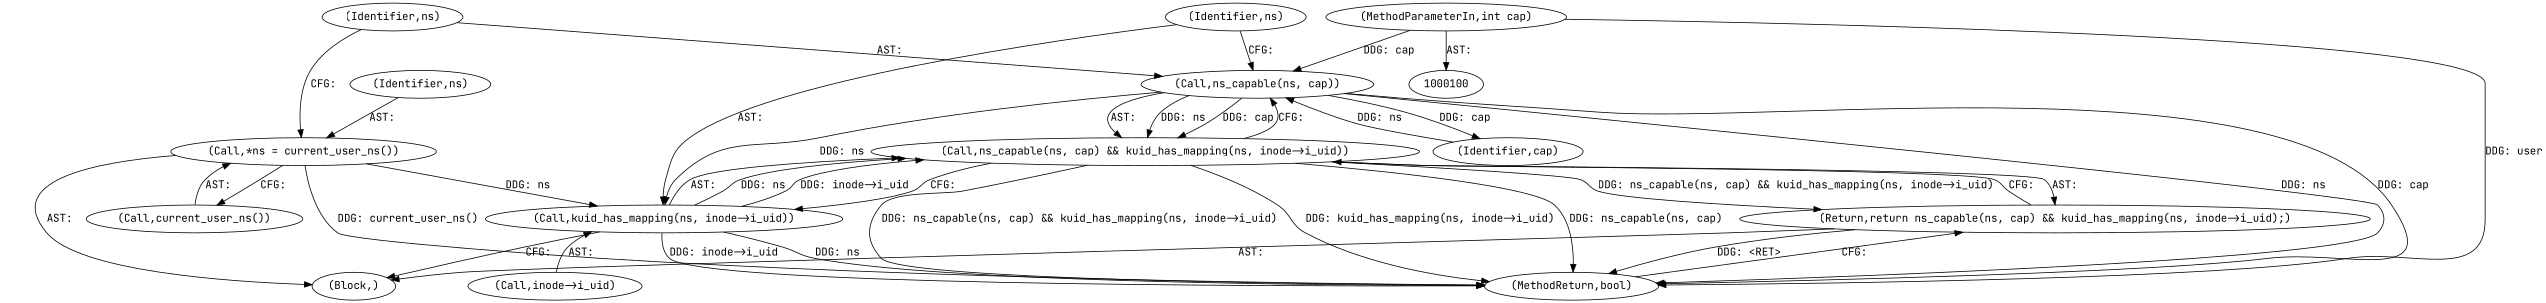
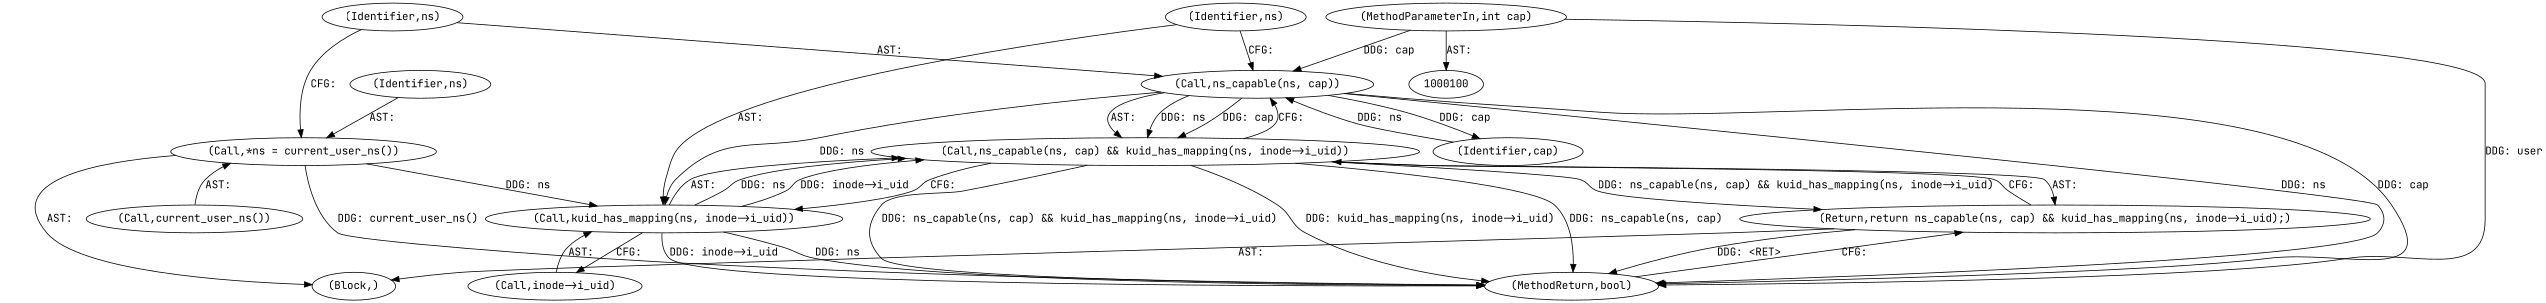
(253, 183) -> none
(487, 255) -> (613, 251)
